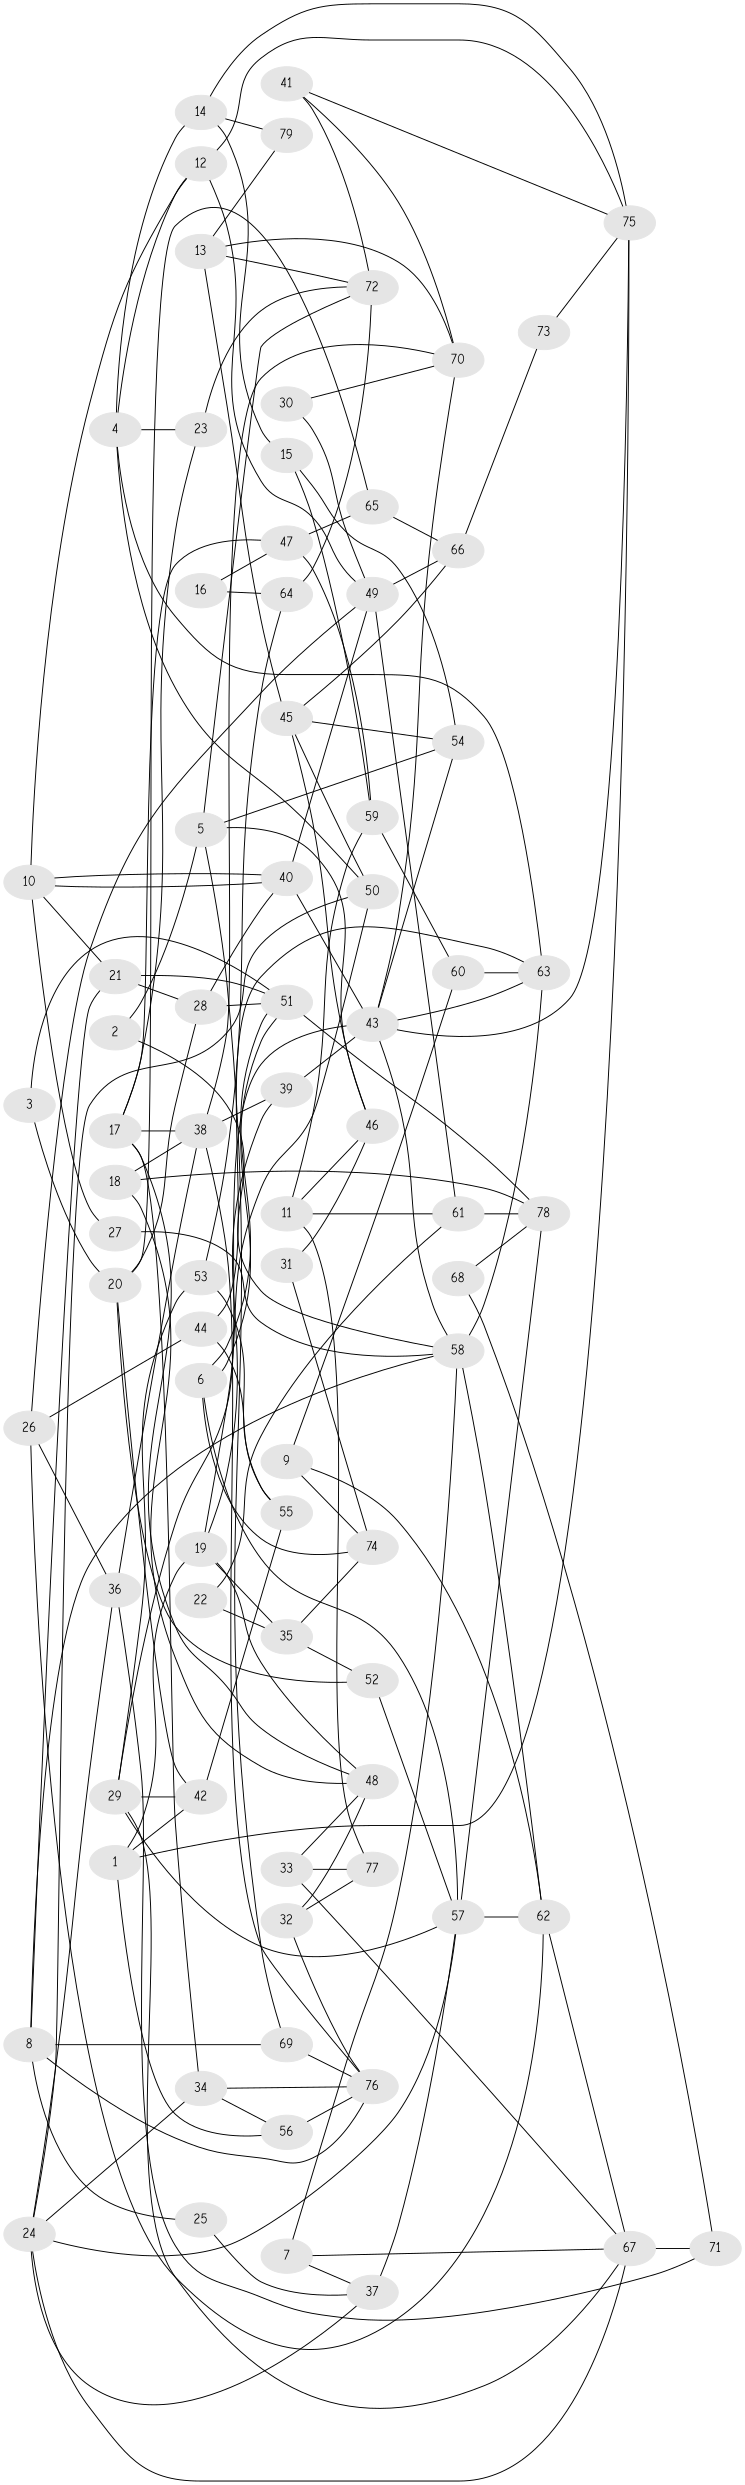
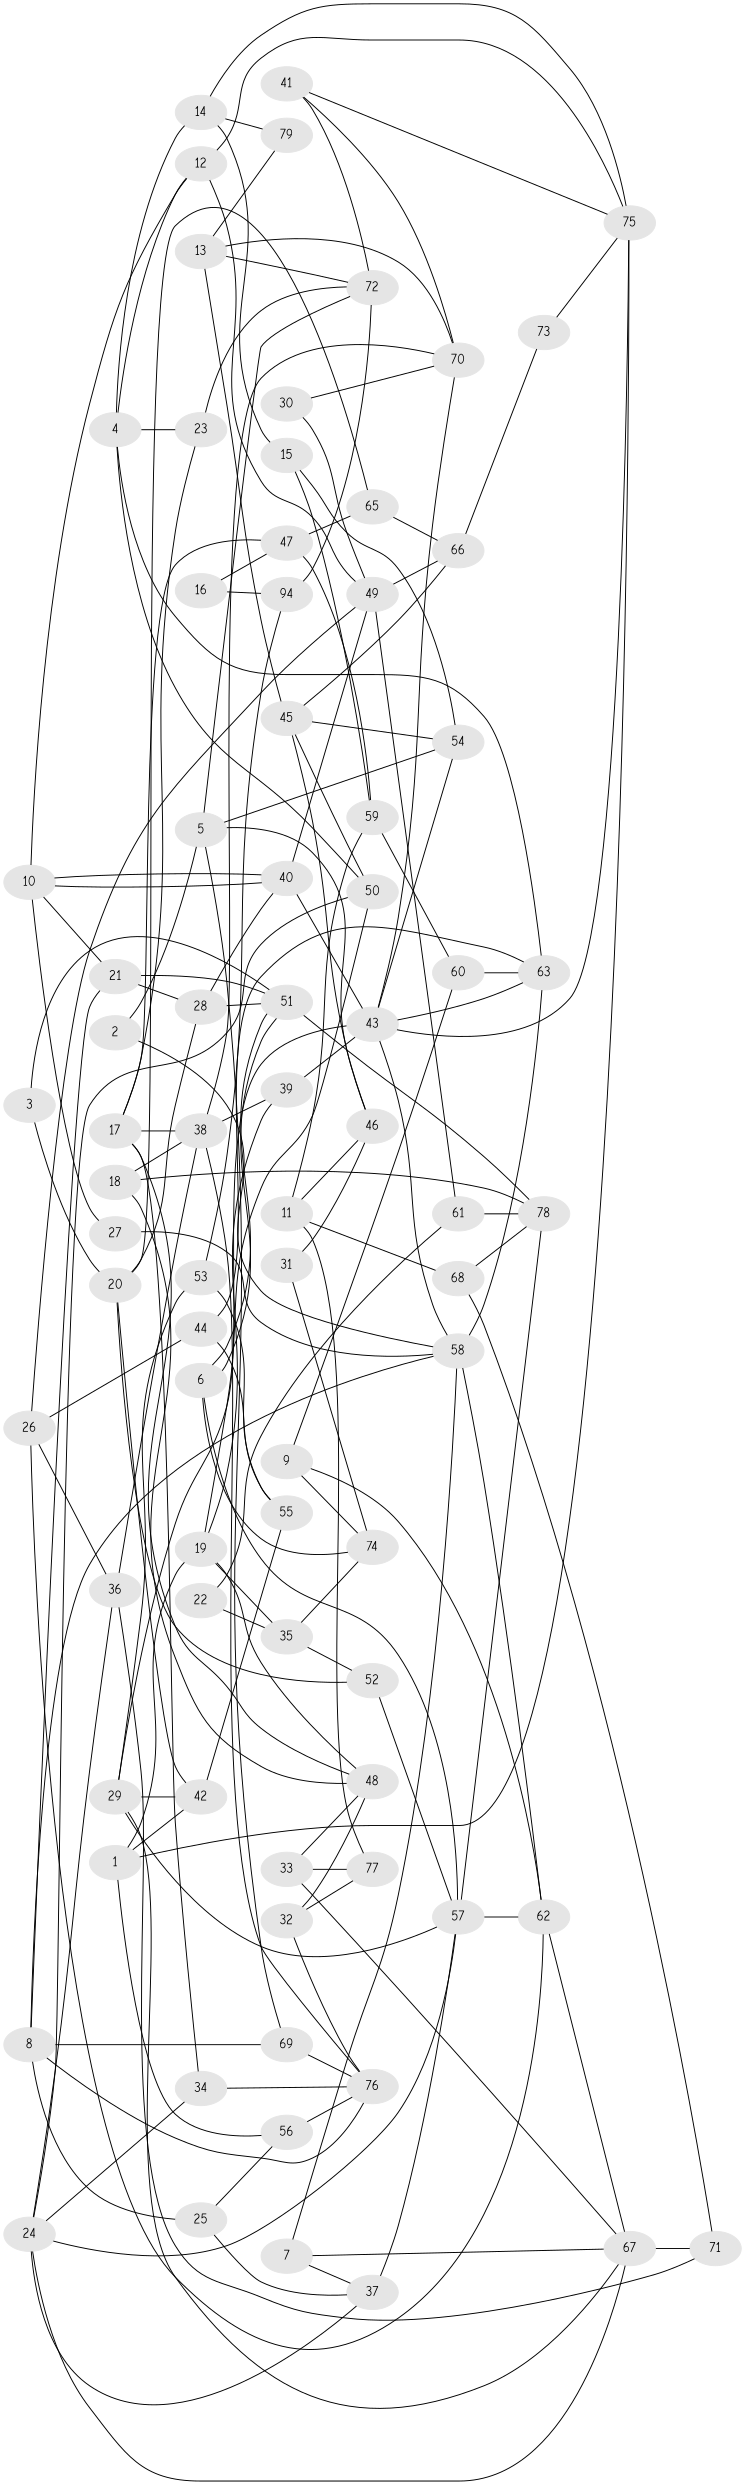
(287, 595) -> (287, 595)
(370, 1214) -> (373, 1246)
(244, 2110) -> (244, 2176)
